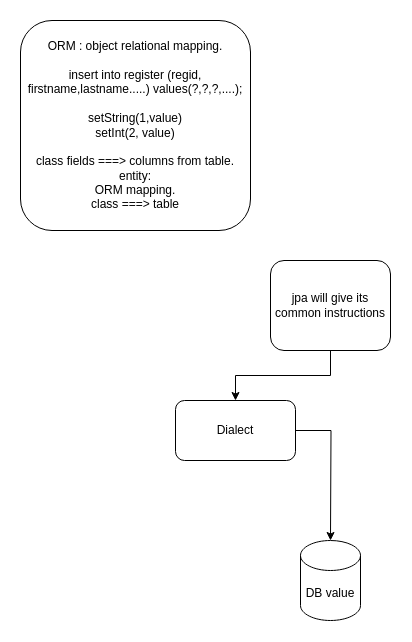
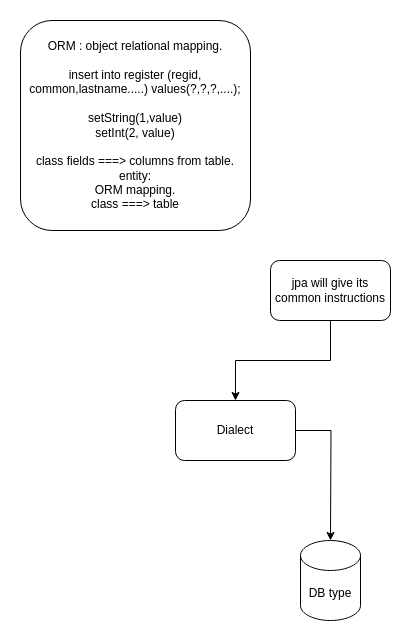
(136, 126) -> (136, 126)
(331, 306) -> (331, 291)
(331, 594) -> (331, 594)
